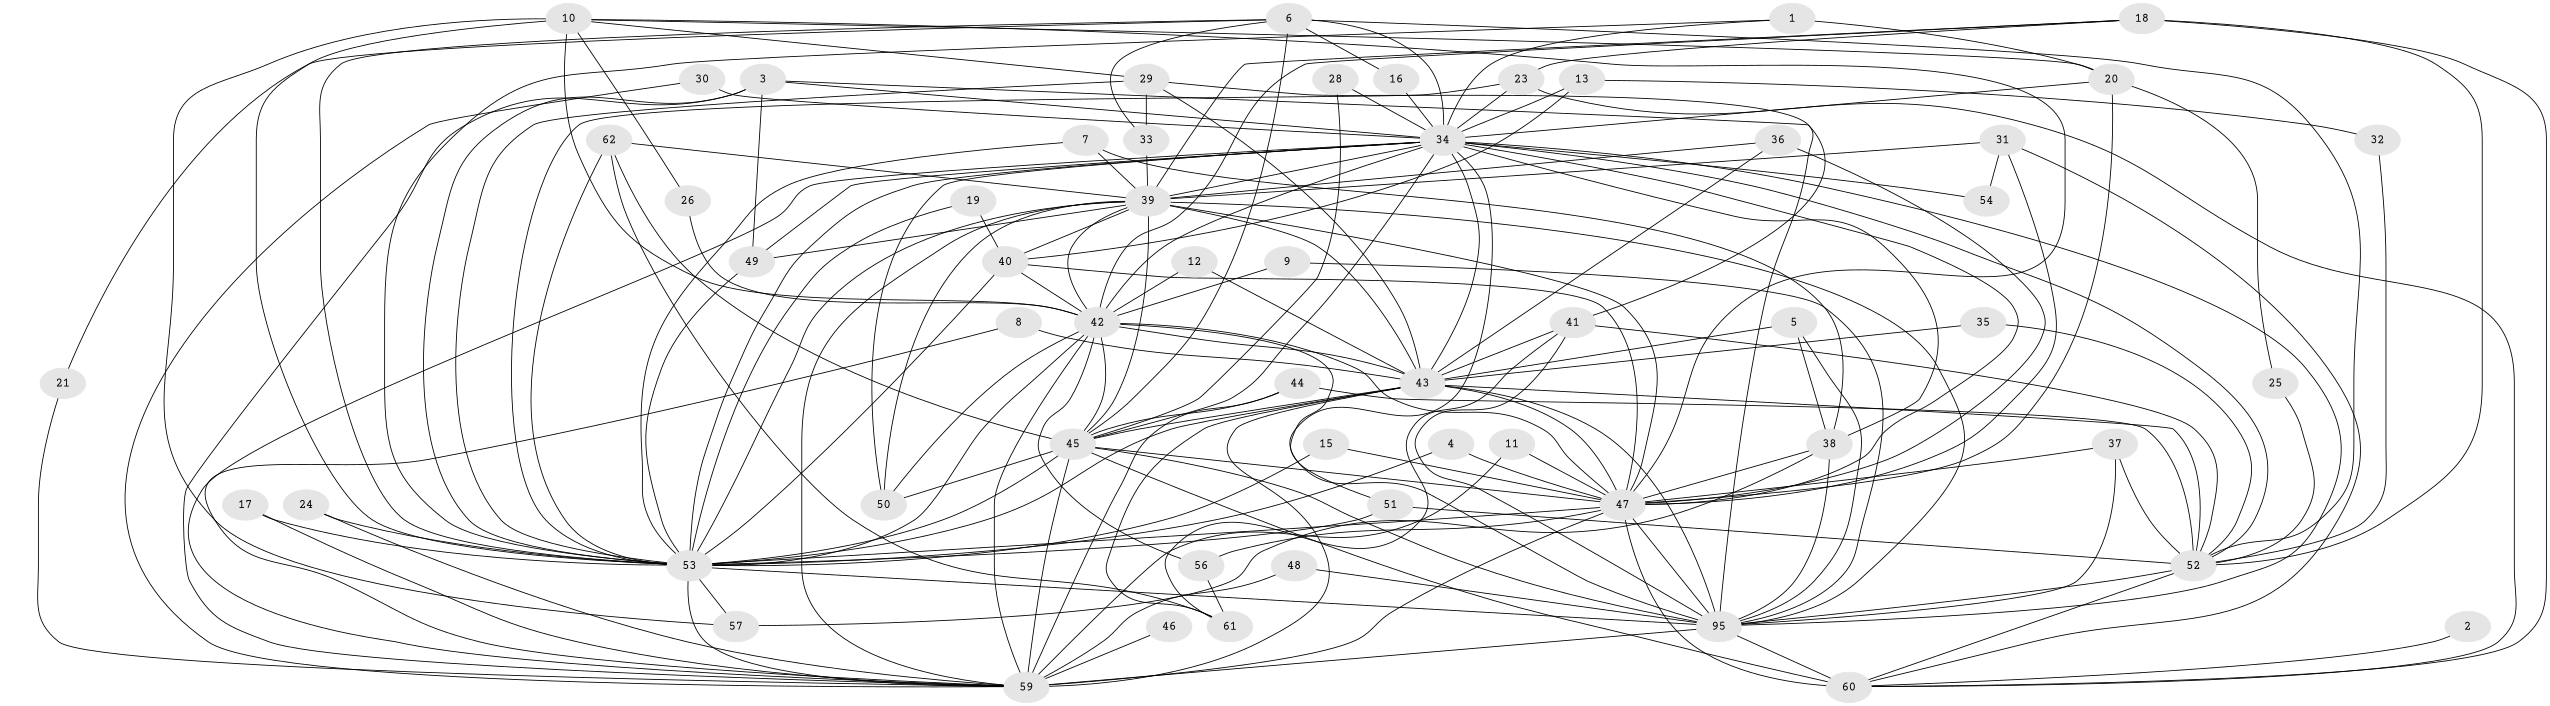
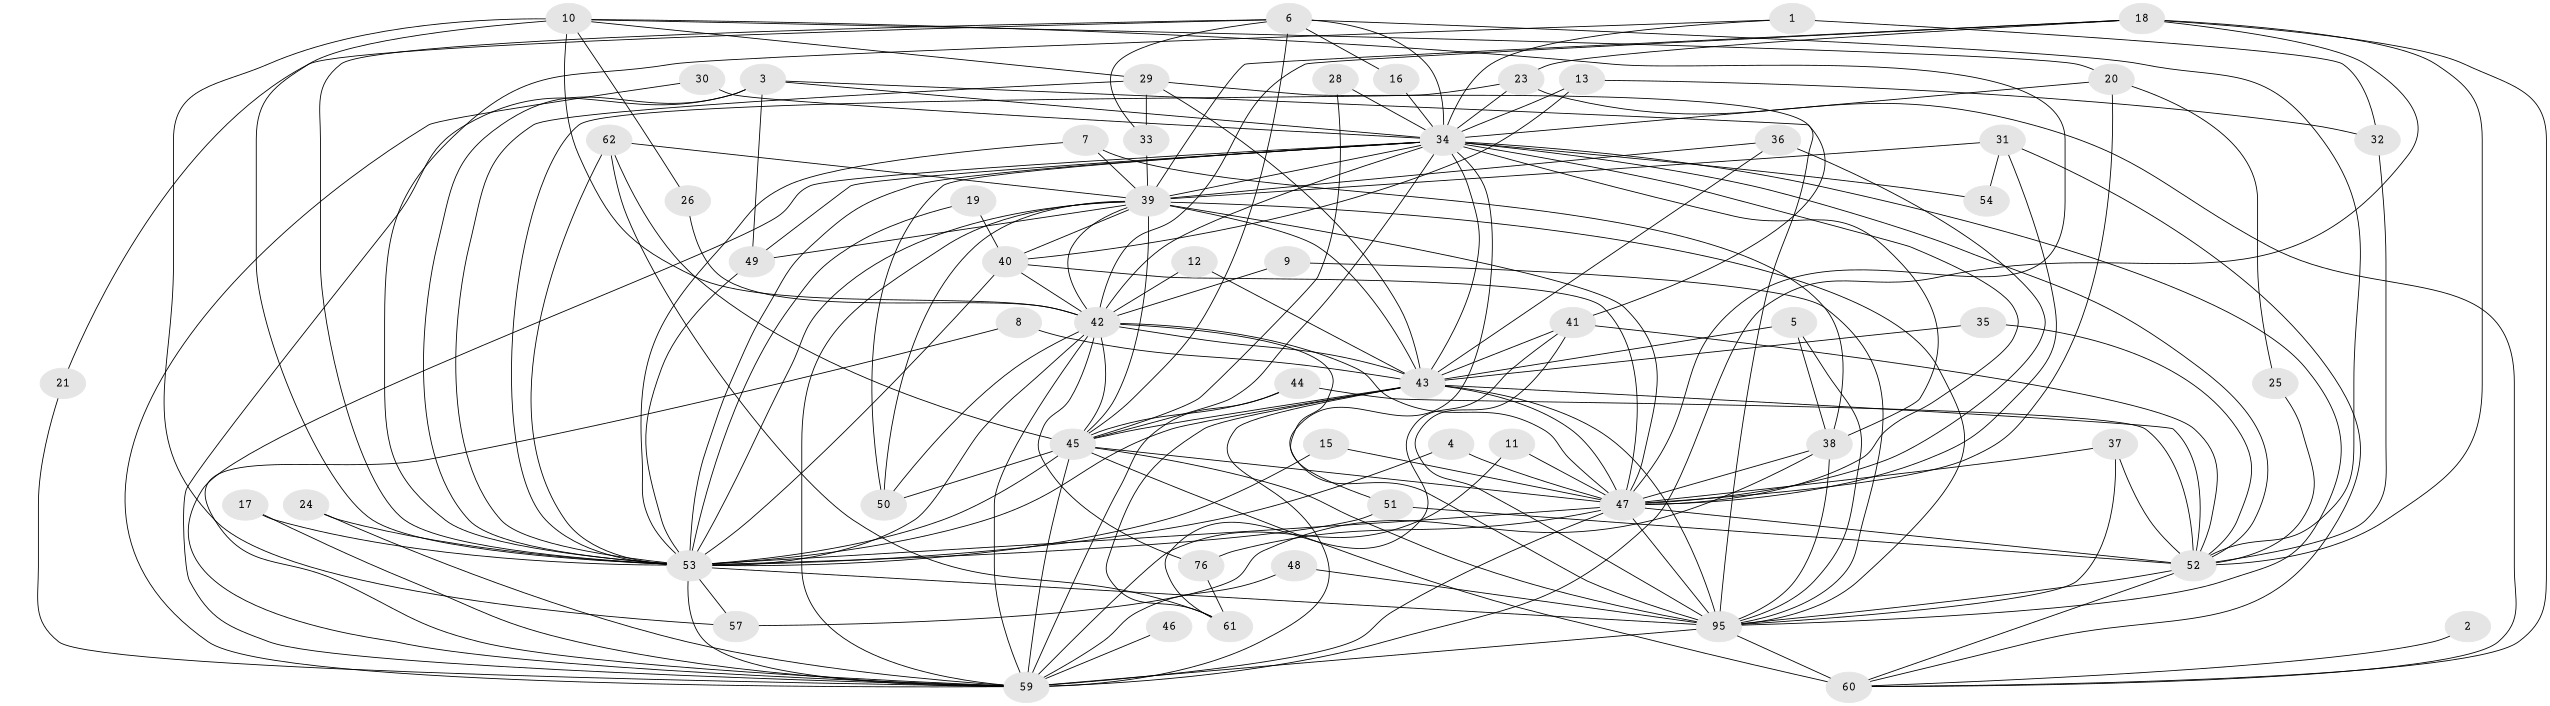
(1955, 38) -> (2115, 39)
none -> (1822, 282)
(1201, 566) -> (1201, 566)
(1691, 644) -> (1895, 534)
